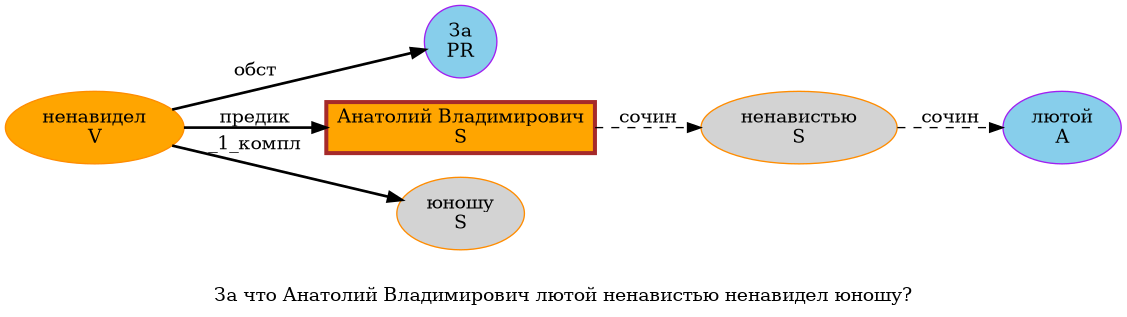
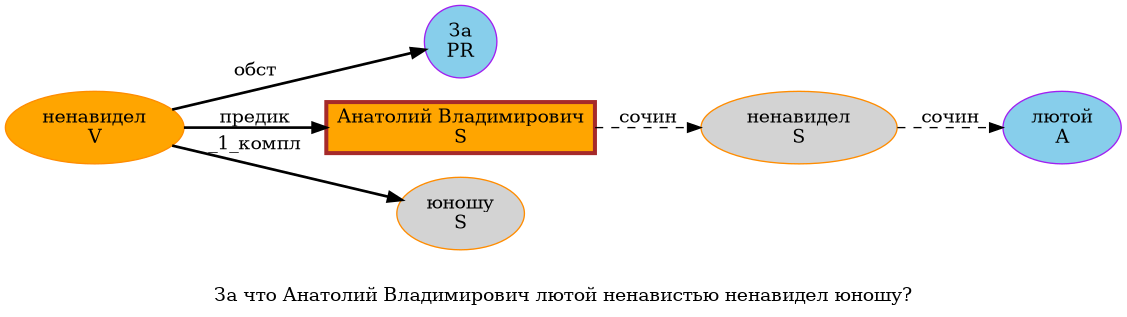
(799, 128) -> (799, 128)
